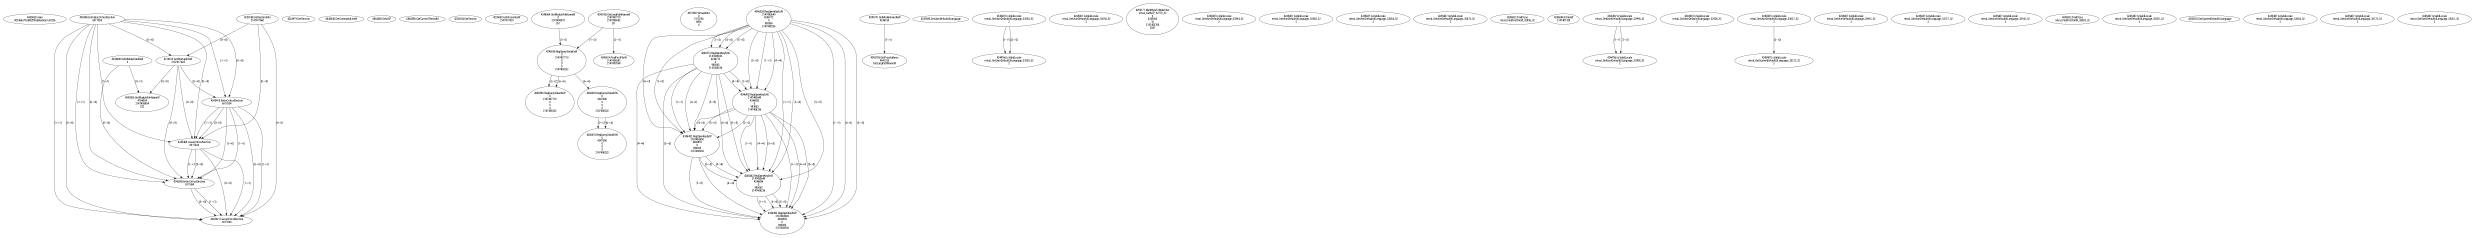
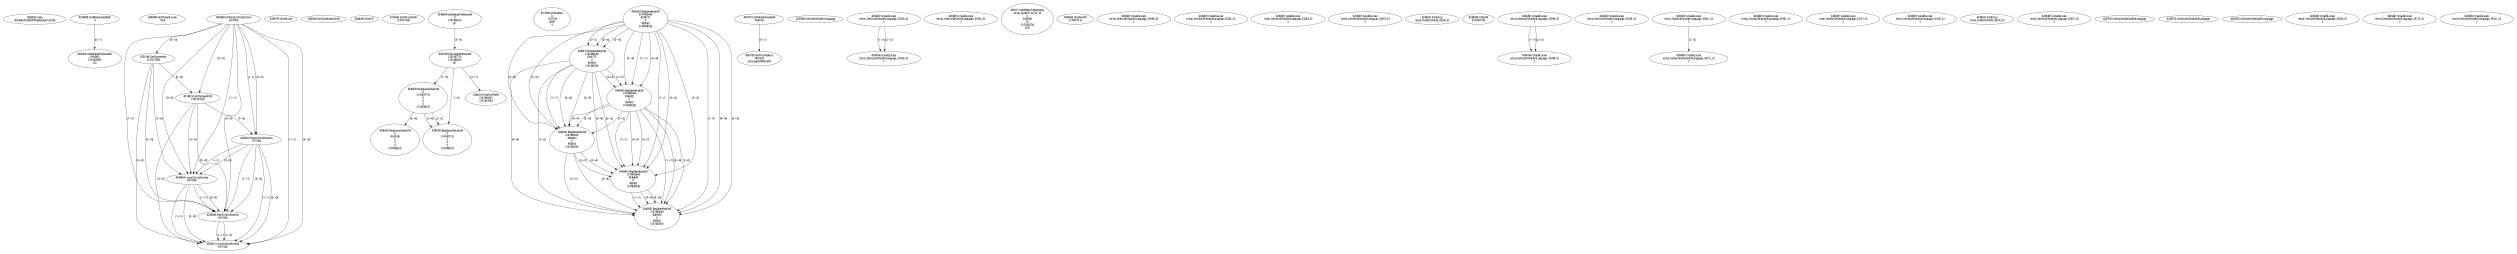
none -> (162, 19)
(422, 19) -> none
(465, 19) -> none
none -> (1075, 19)
none -> (2125, 19)
none -> (2252, 19)
(560, 36) -> (455, 38)
none -> (171, 38)
(162, 79) -> (155, 179)
none -> (451, 95)
(110, 135) -> (146, 160)
(602, 144) -> none
